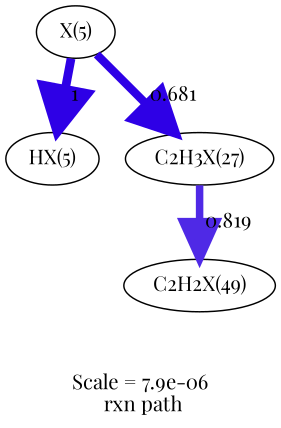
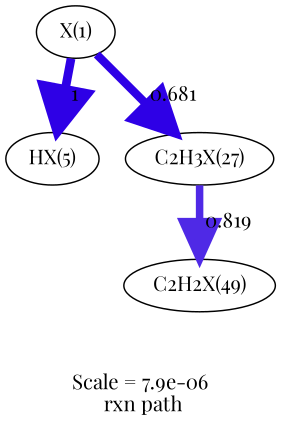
(76, 32) -> (76, 32)
